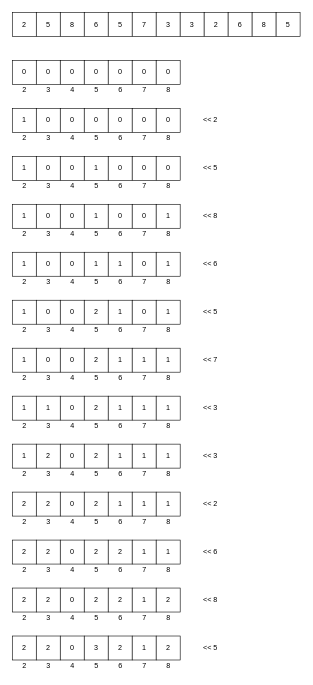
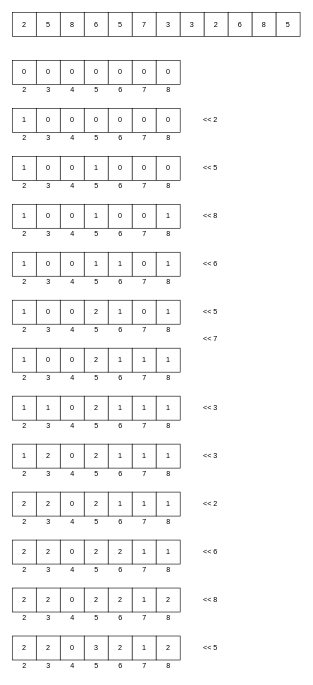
(210, 360) -> (210, 339)
